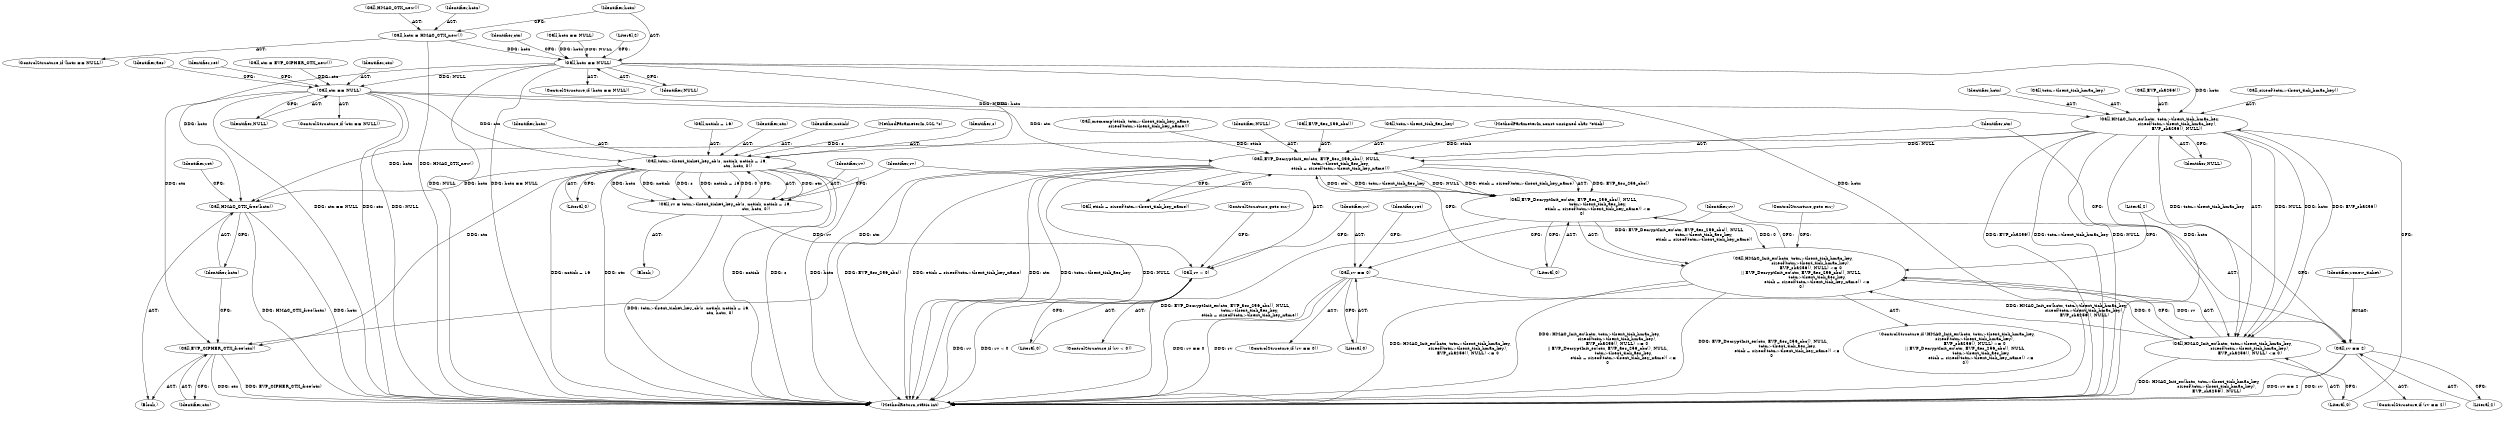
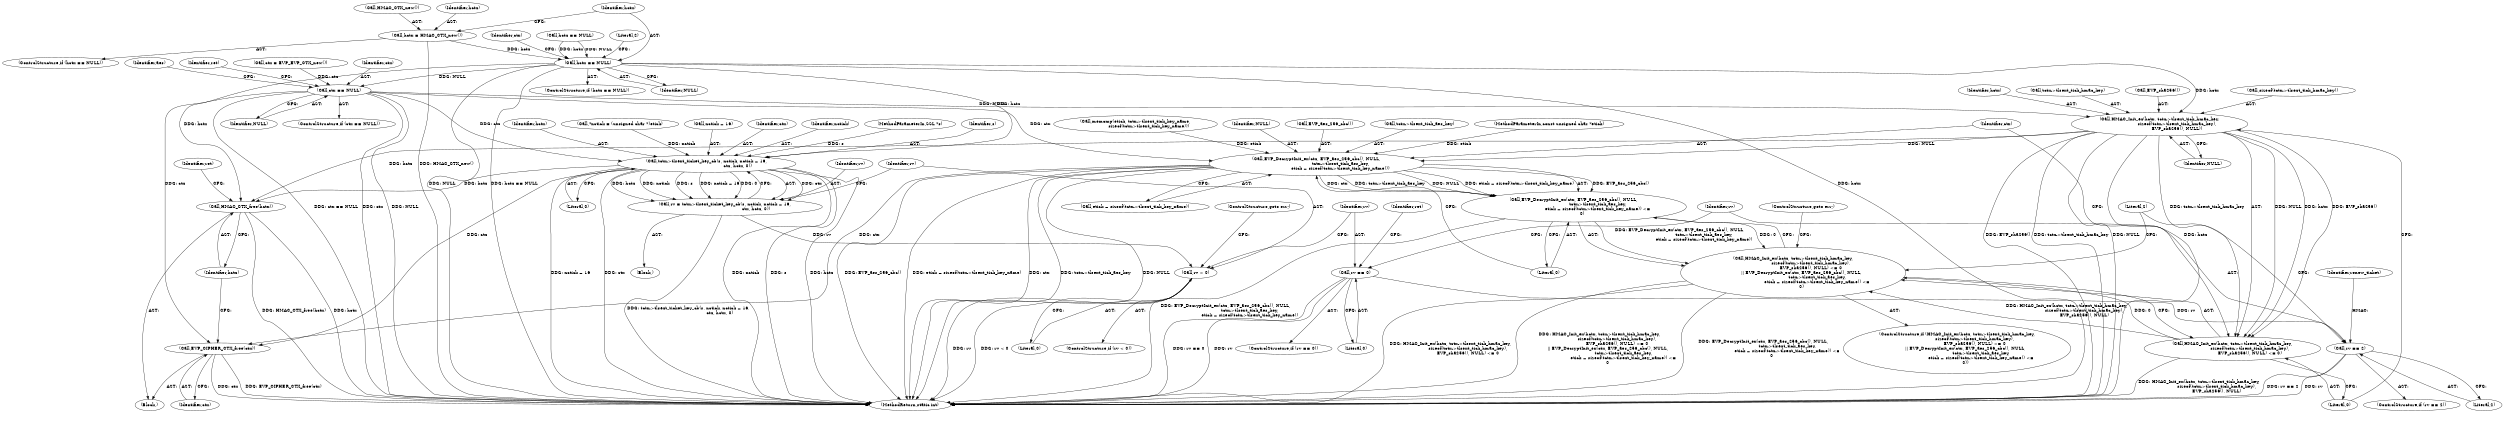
(291, 63) -> (291, 63)
none -> (620, 124)
